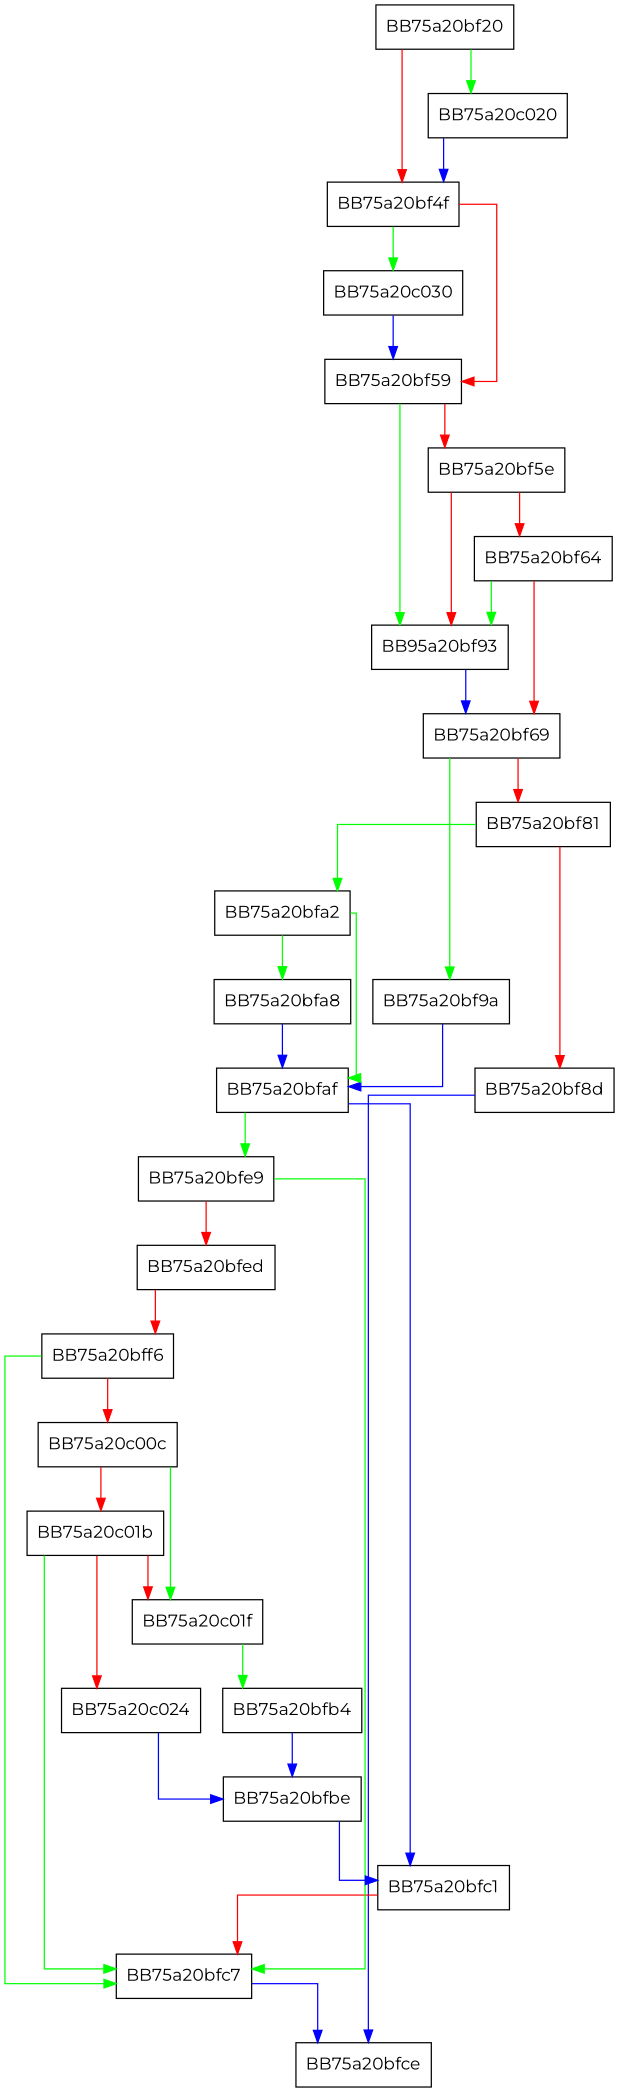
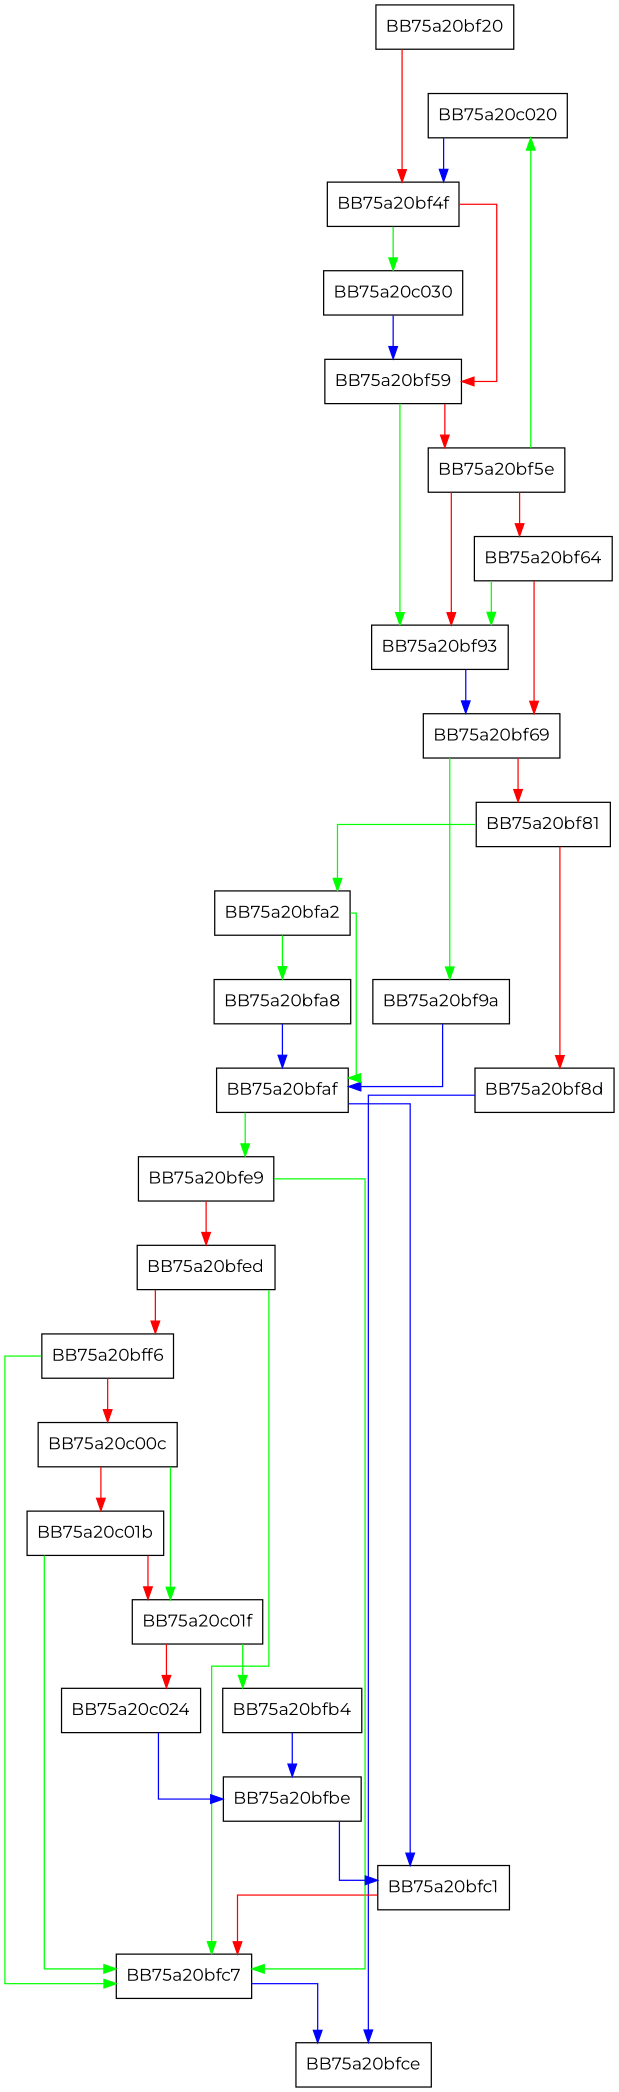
(471, 65) -> (531, 299)
(440, 647) -> (440, 647)
(97, 1616) -> (166, 1660)
none -> (269, 1644)
